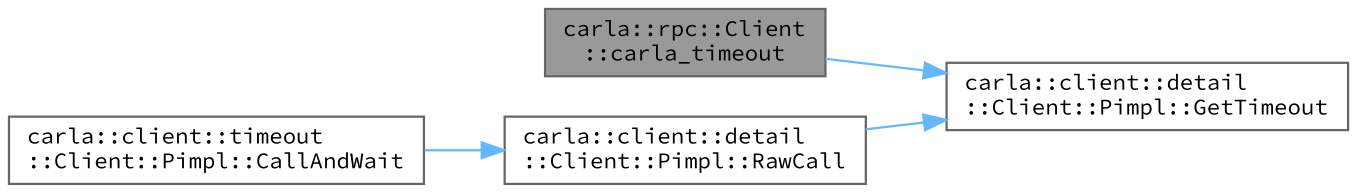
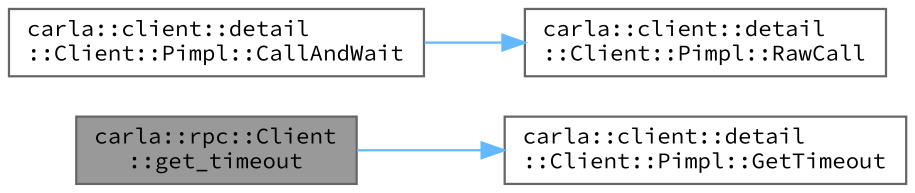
(685, 43) -> (216, 150)
(895, 126) -> none
(216, 150) -> (216, 43)
